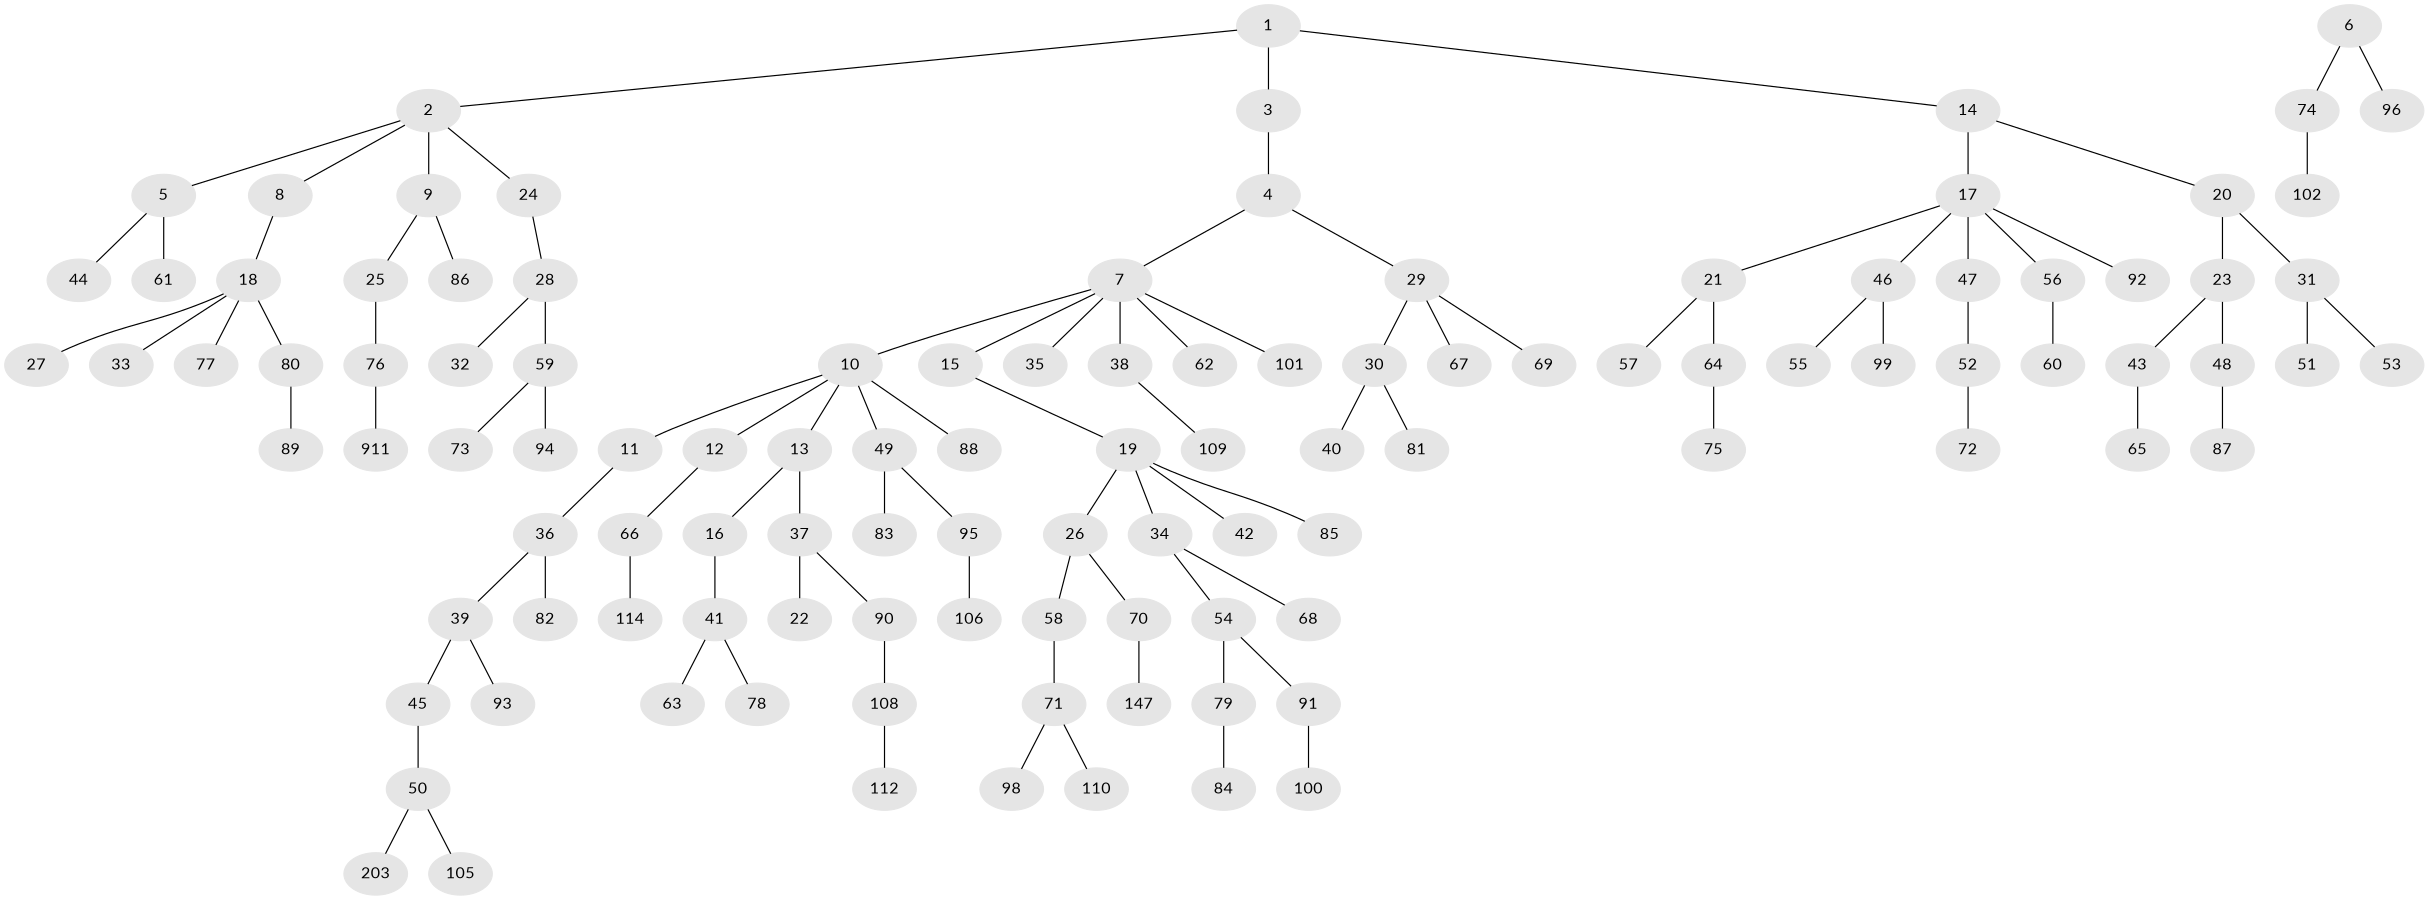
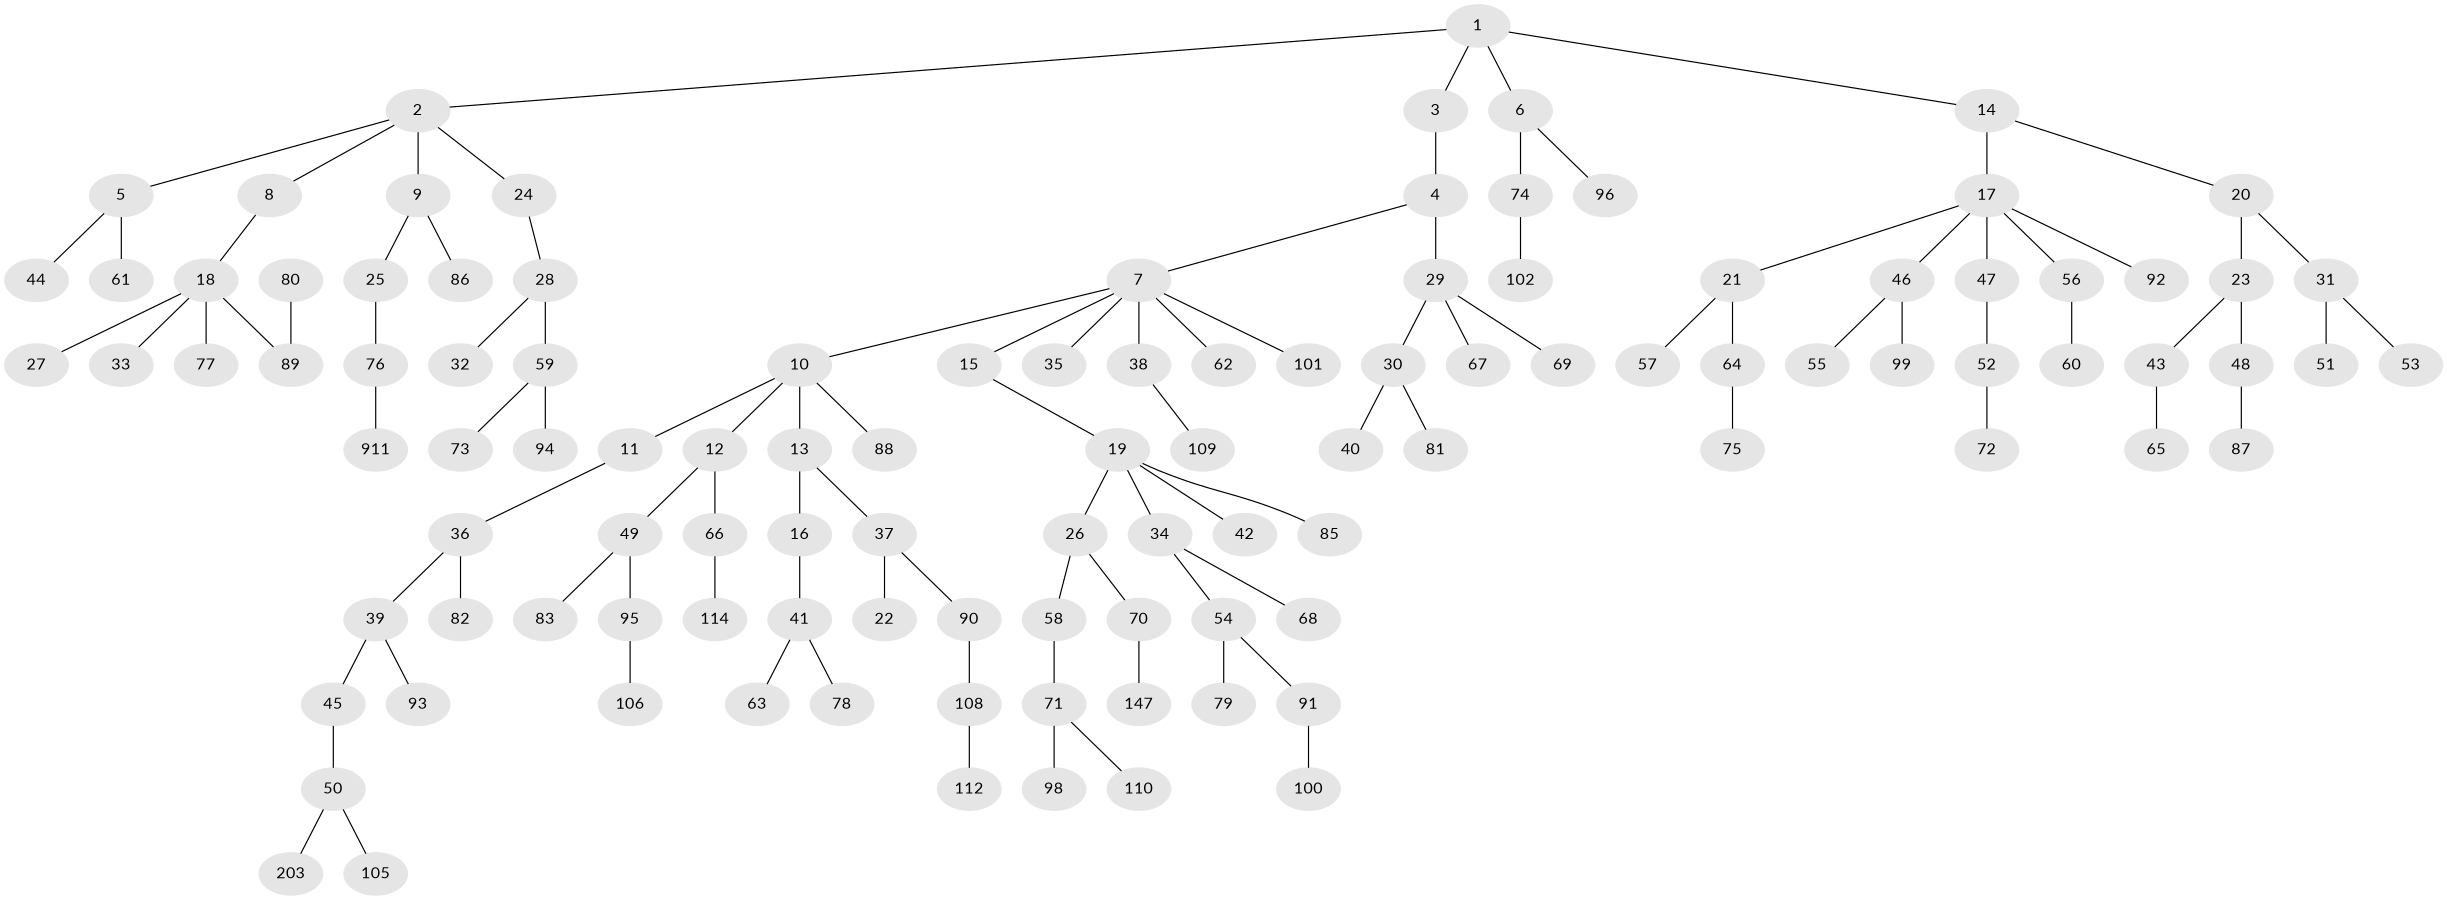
none -> (1499, 68)
(270, 323) -> (248, 323)
(867, 408) -> (673, 492)
(1224, 789) -> none
